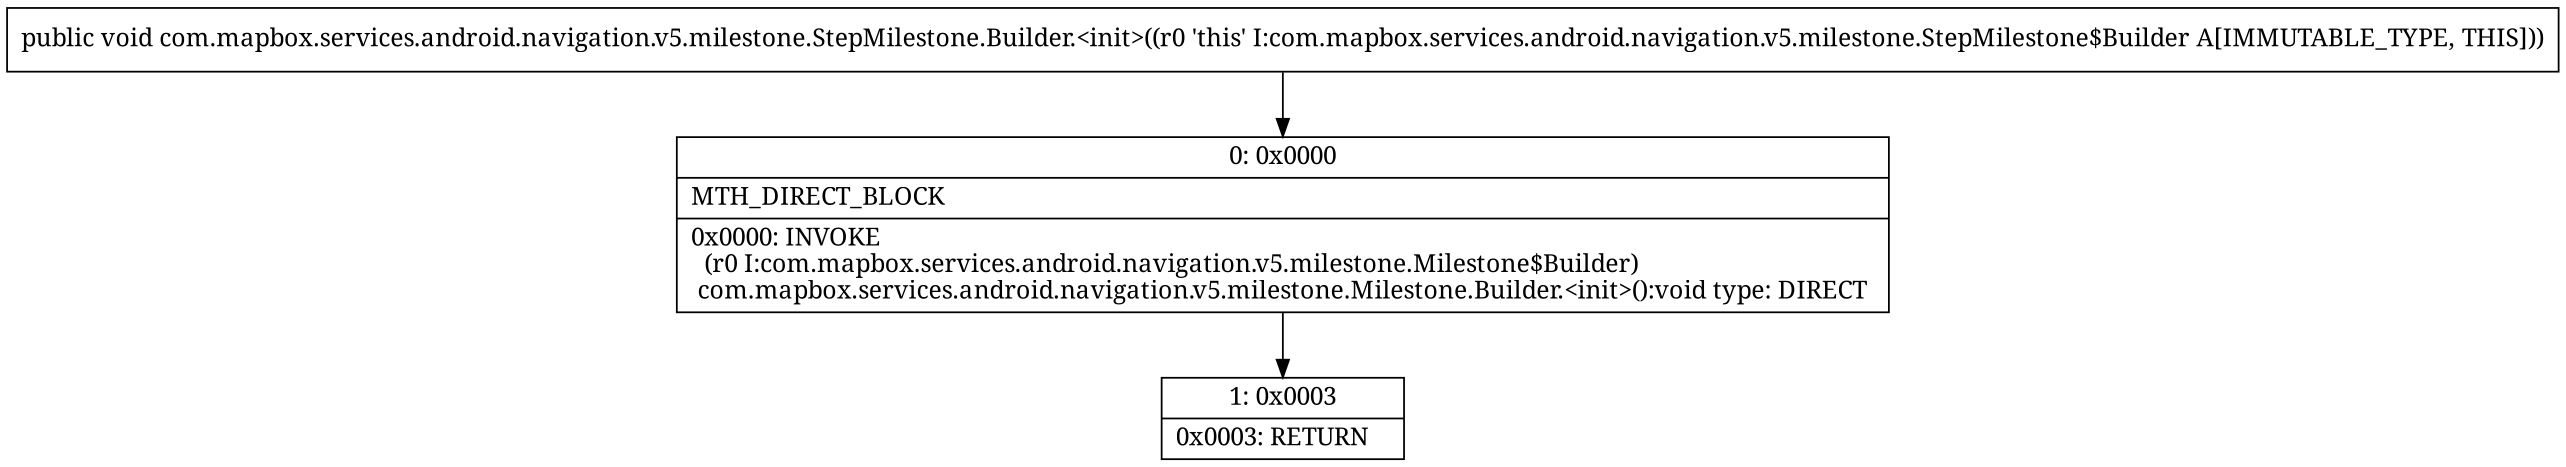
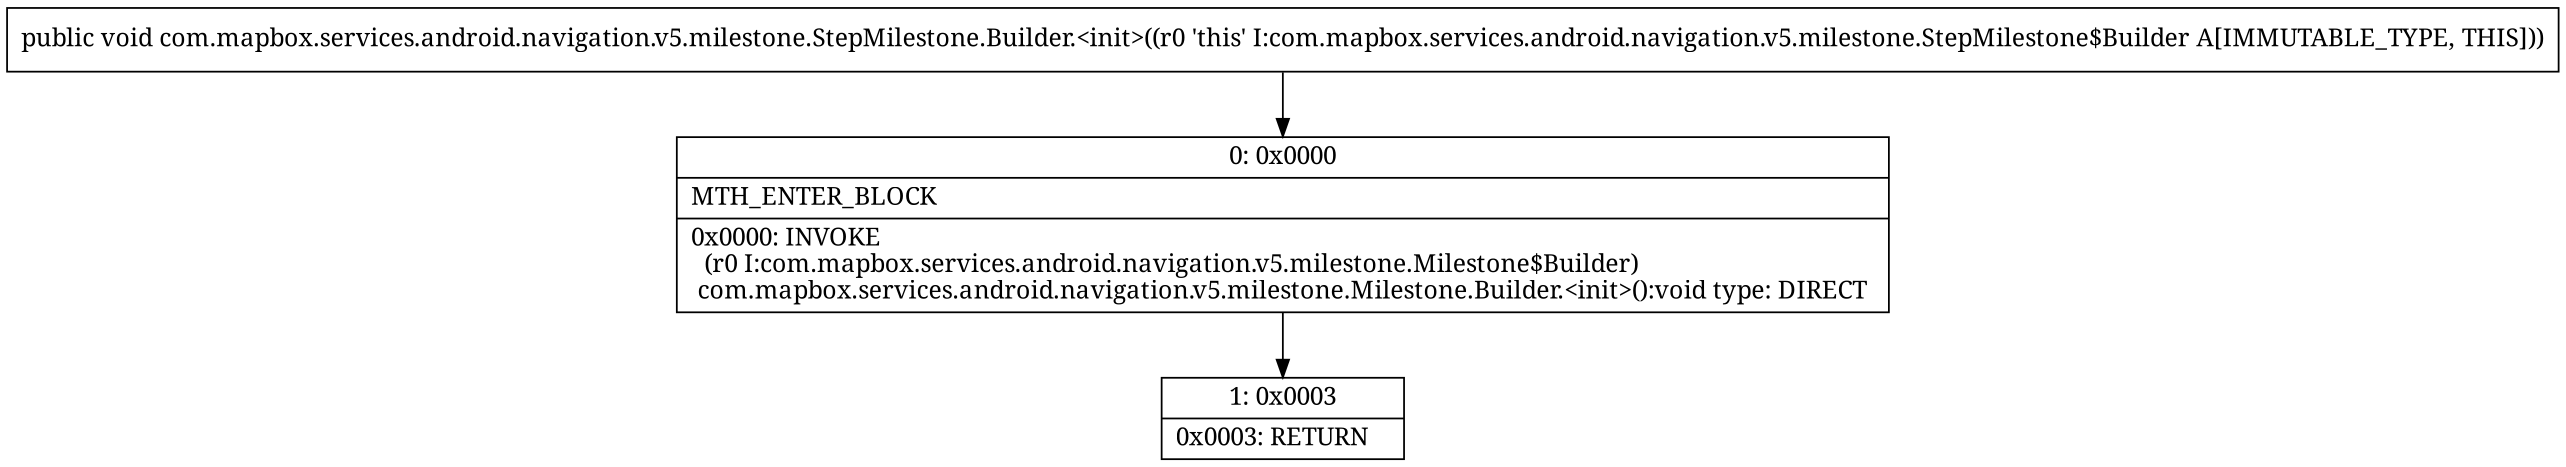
(818, 197) -> (814, 197)
